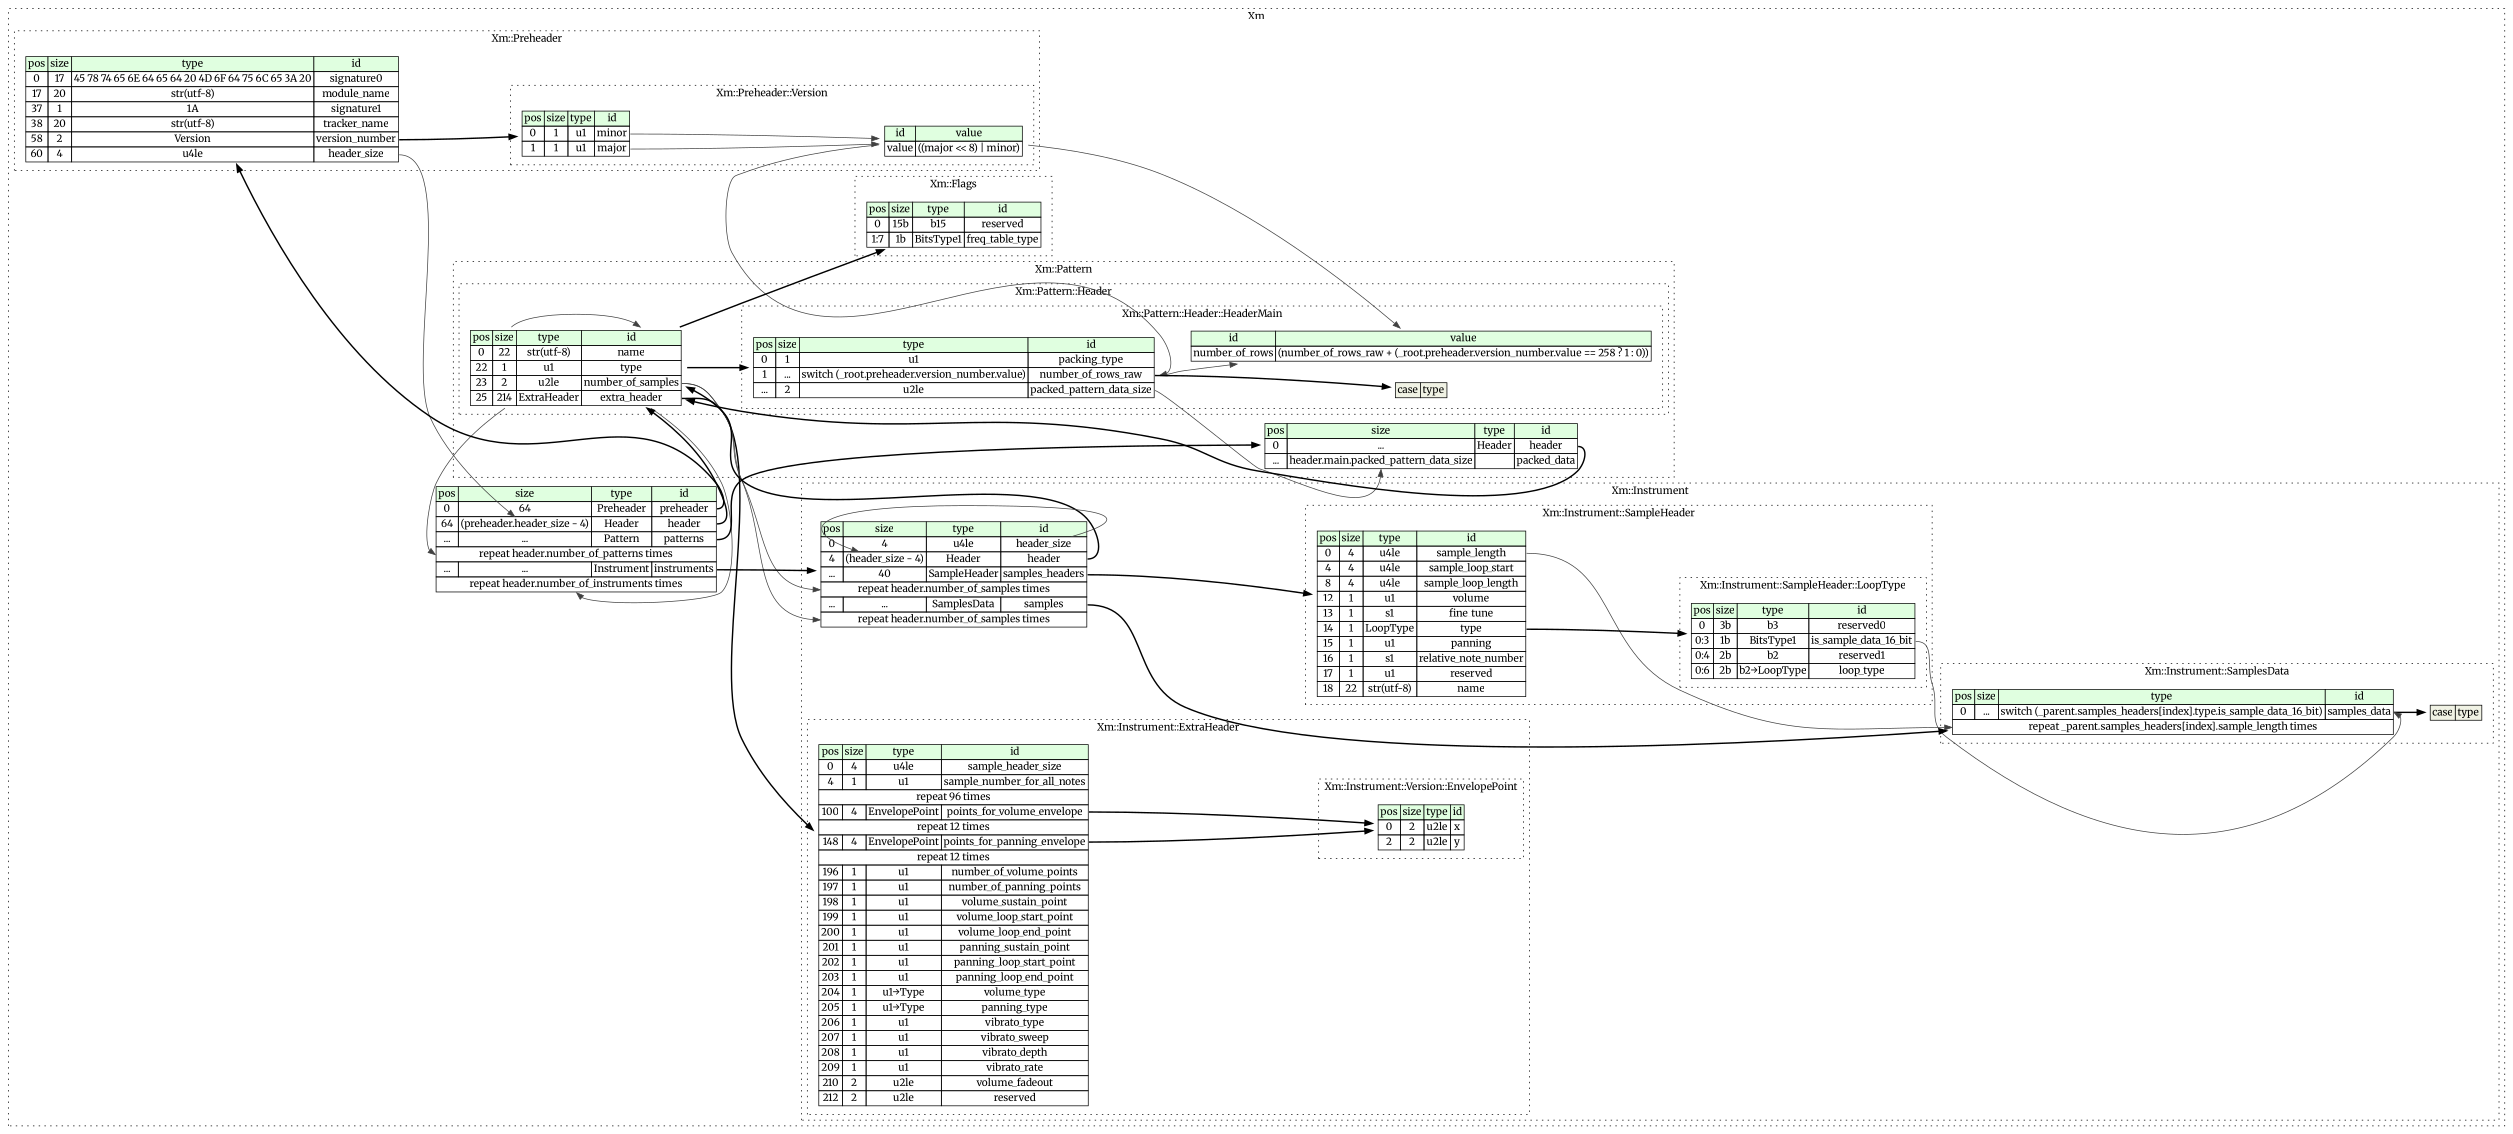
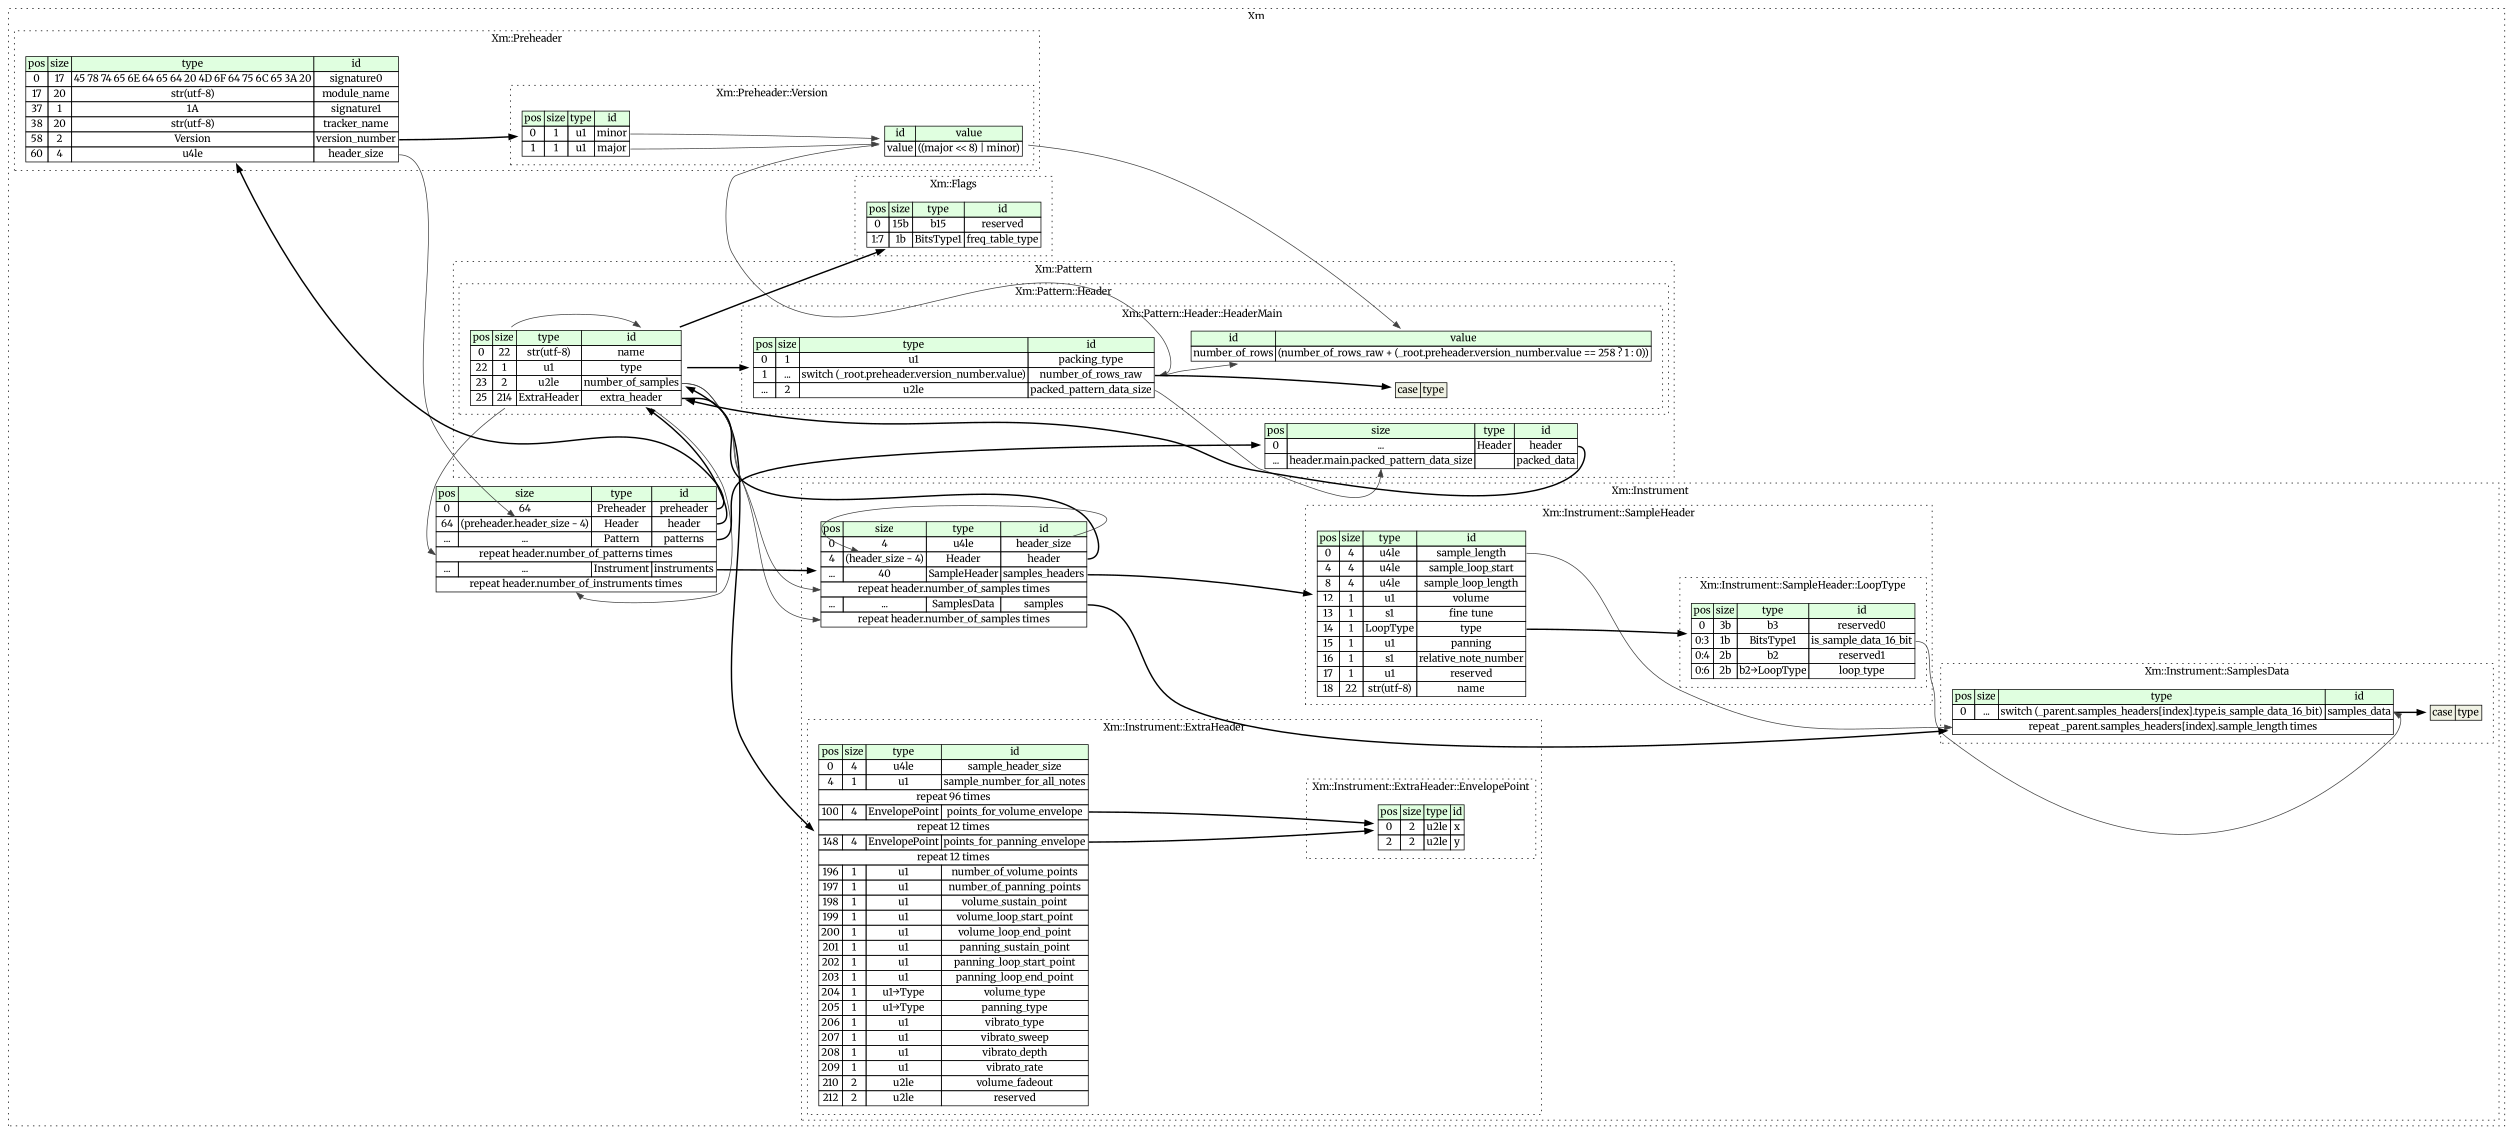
(1421, 787) -> (1421, 787)
